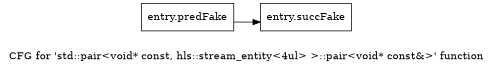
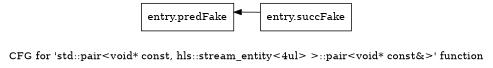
(243, 22) -> (251, 12)
